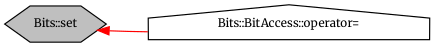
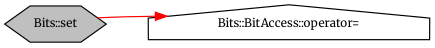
(129, 31) -> (126, 17)
